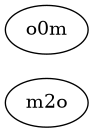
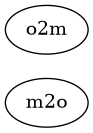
(47, 30) -> (47, 30)
